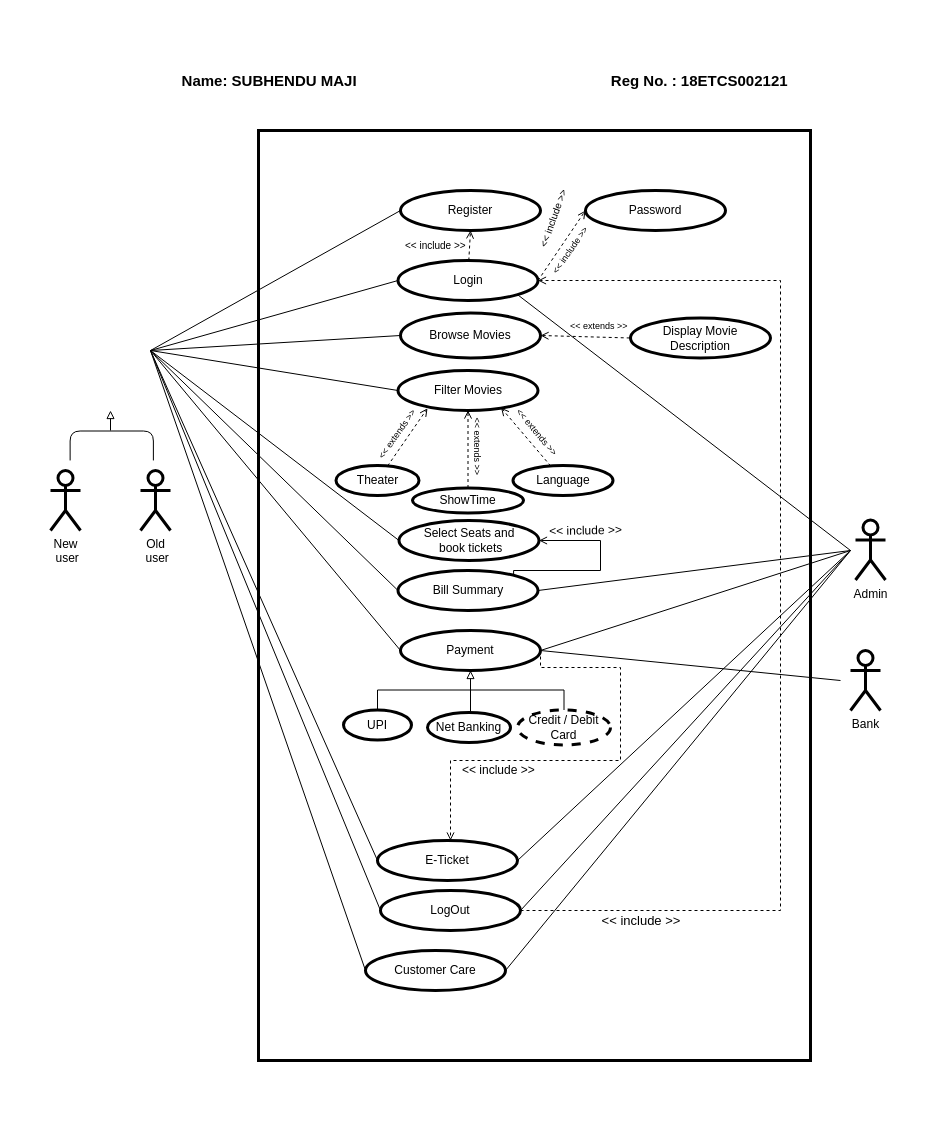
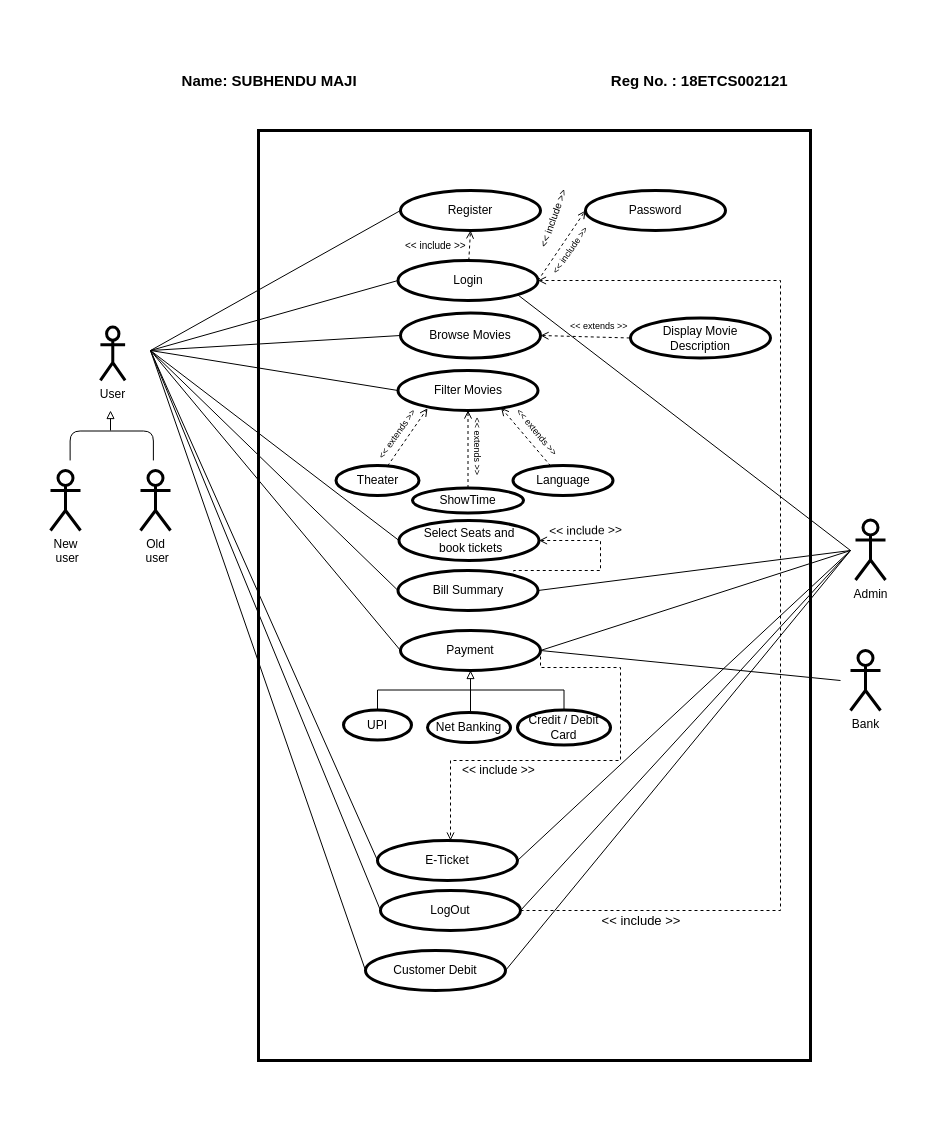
none -> (113, 354)
(599, 571) -> (599, 571)
(564, 728) -> (564, 728)
(436, 971) -> (436, 971)
